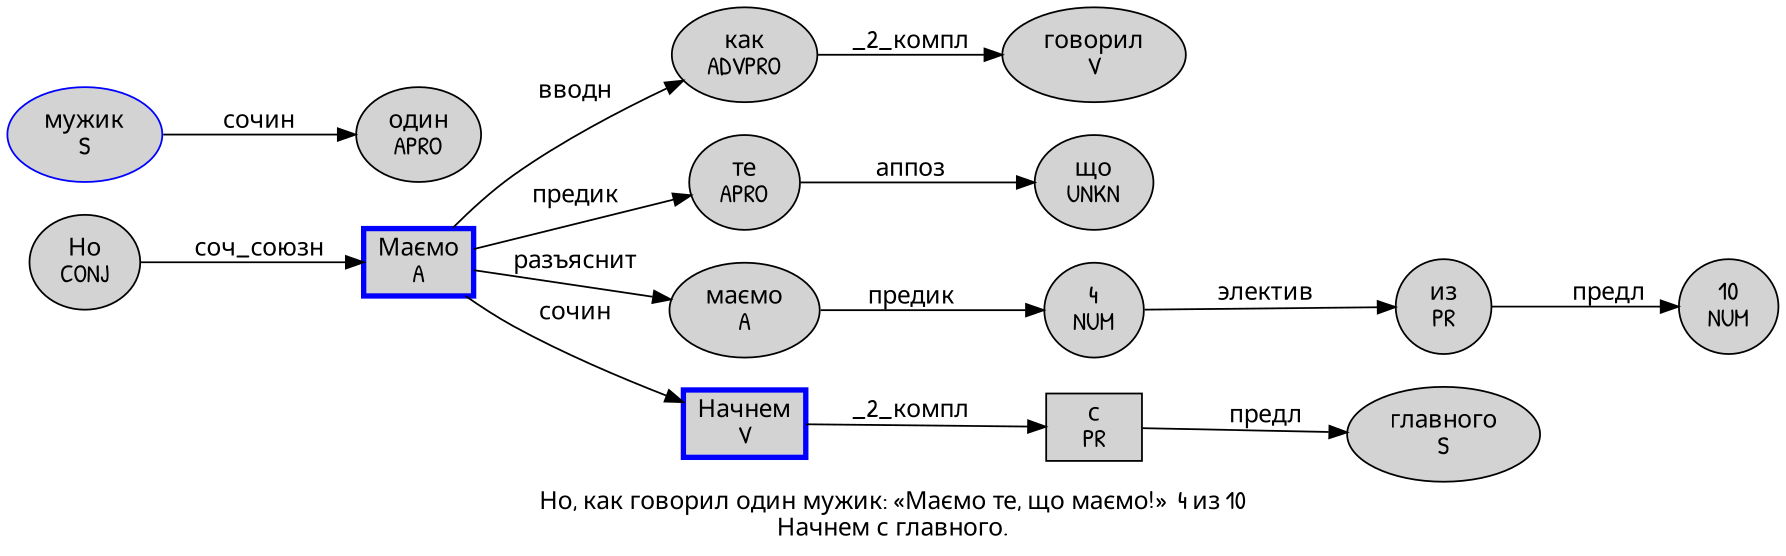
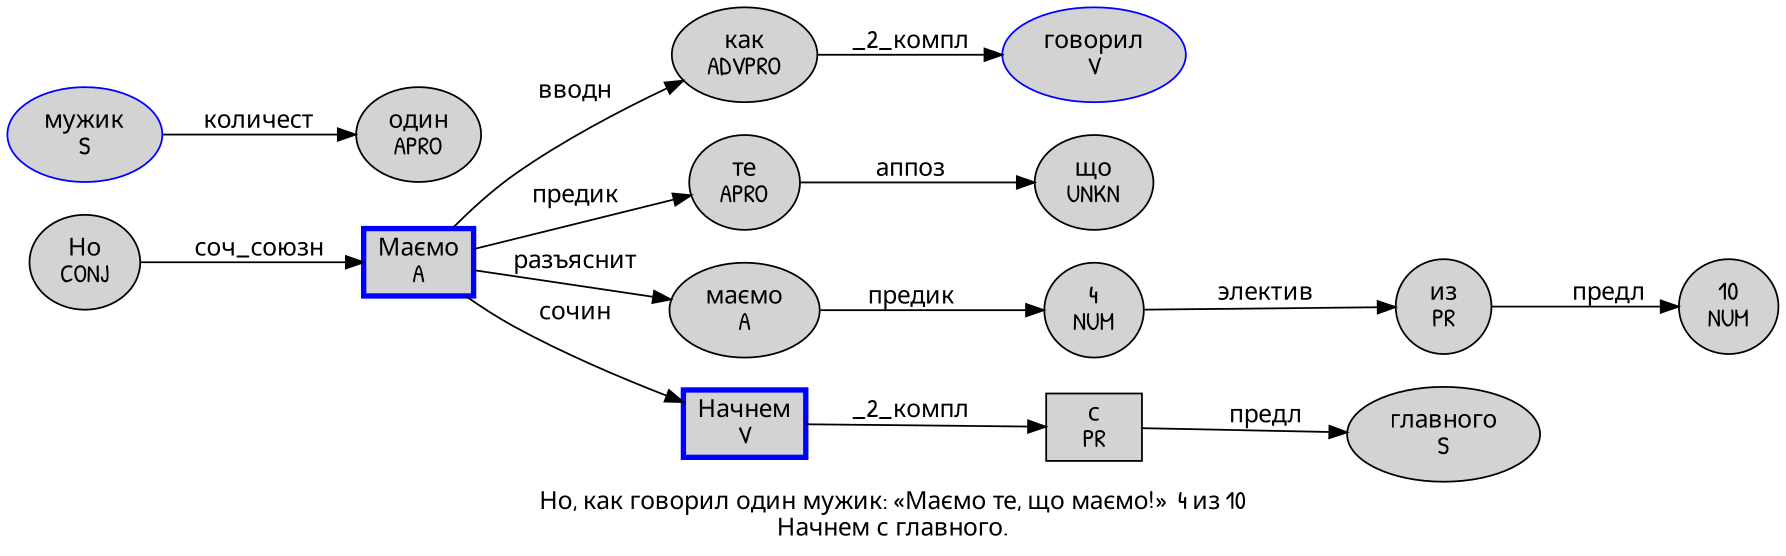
(1094, 55) -> (1094, 55)
(259, 121) -> (259, 121)
